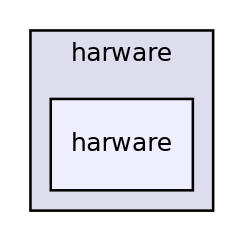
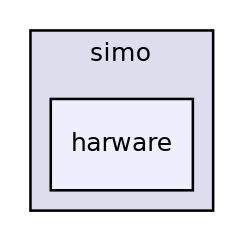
(122, 55) -> (122, 55)
